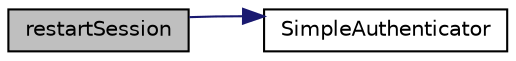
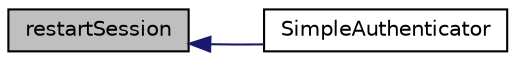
(216, 16) -> (237, 45)
